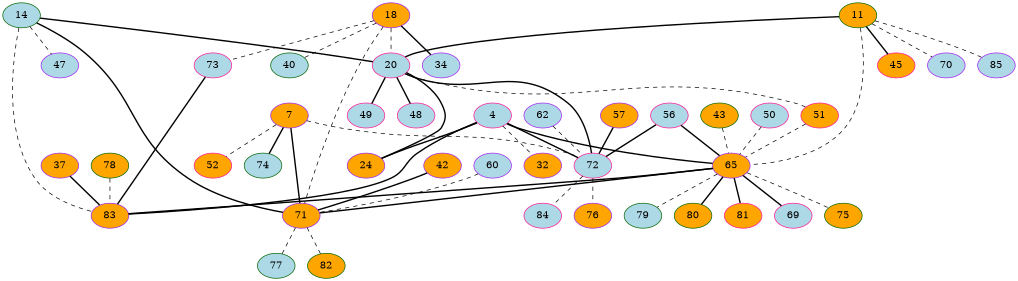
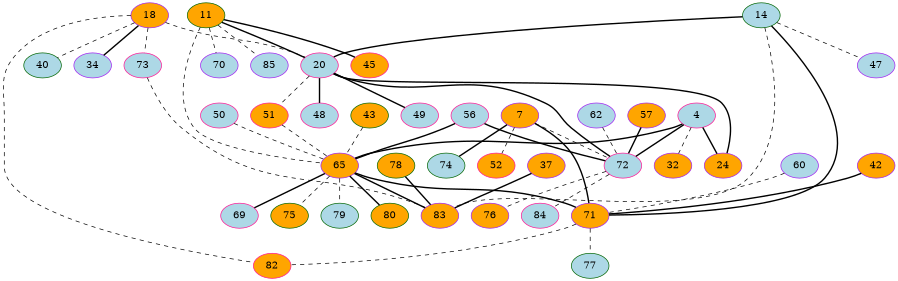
(337, 112) -> (12, 183)
(161, 141) -> (269, 173)
(110, 191) -> (419, 191)
(321, 195) -> none
(743, 216) -> none
(326, 266) -> (272, 266)
